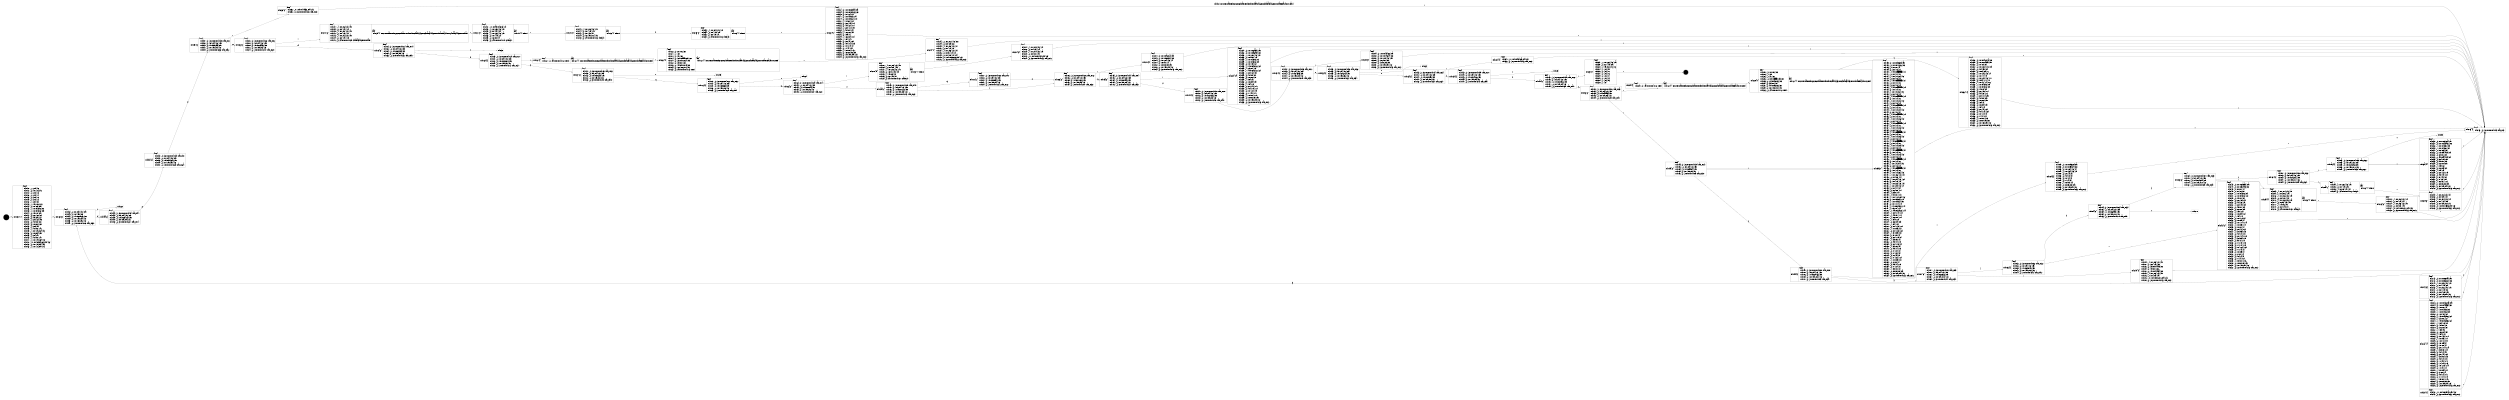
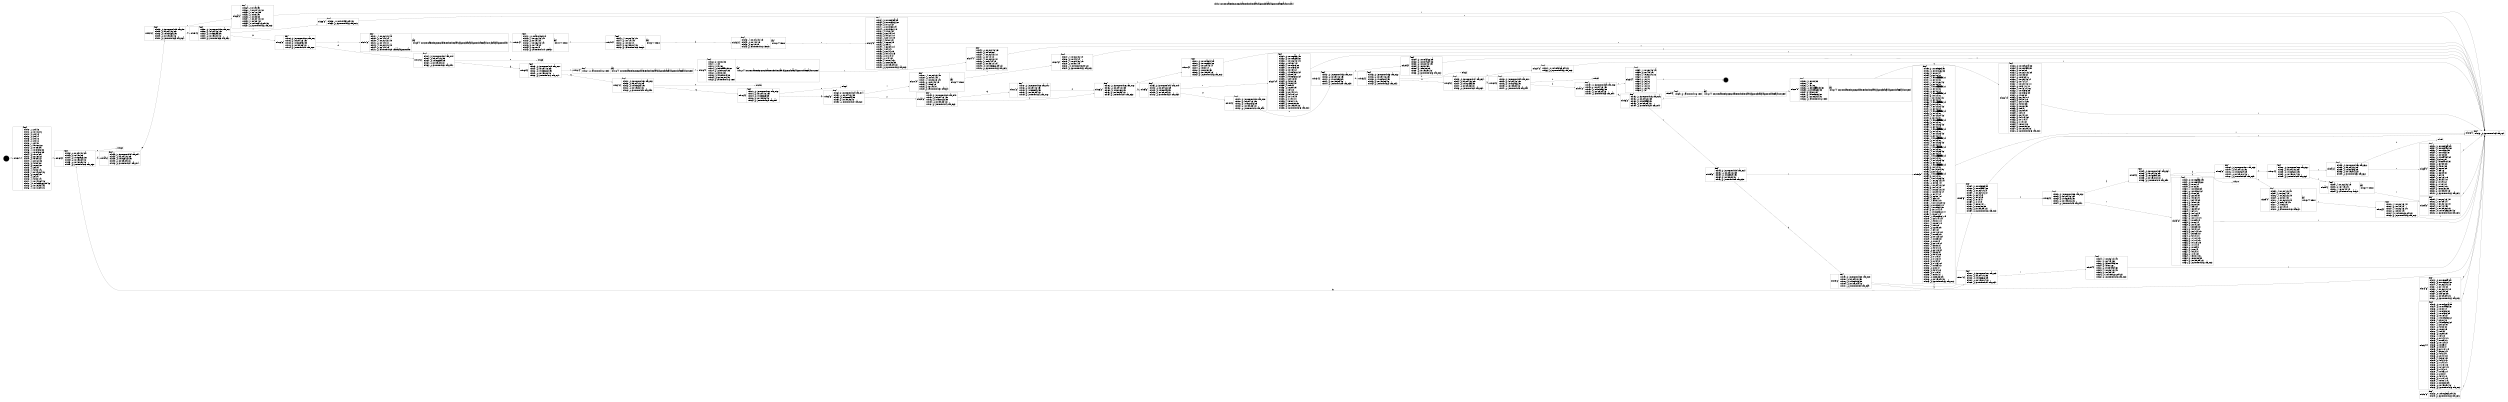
none -> (253, 17)
(1980, 271) -> (2020, 198)
